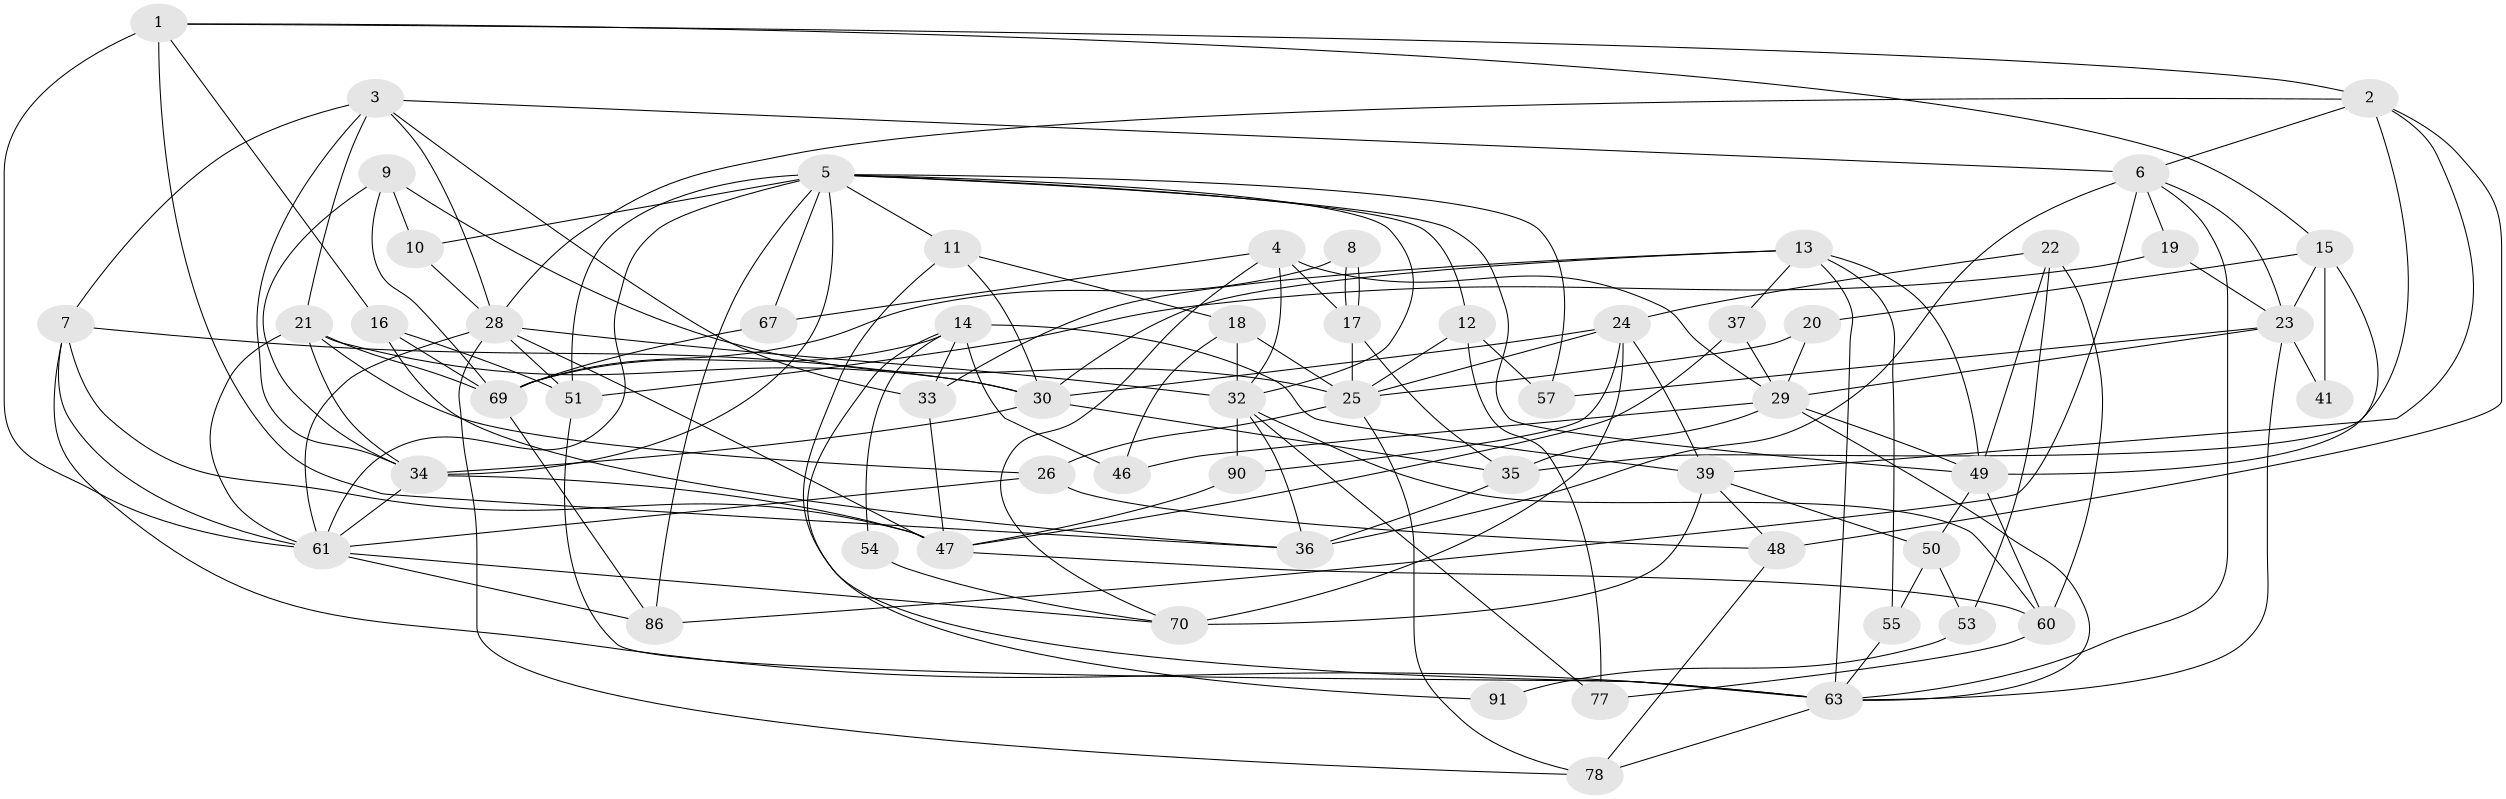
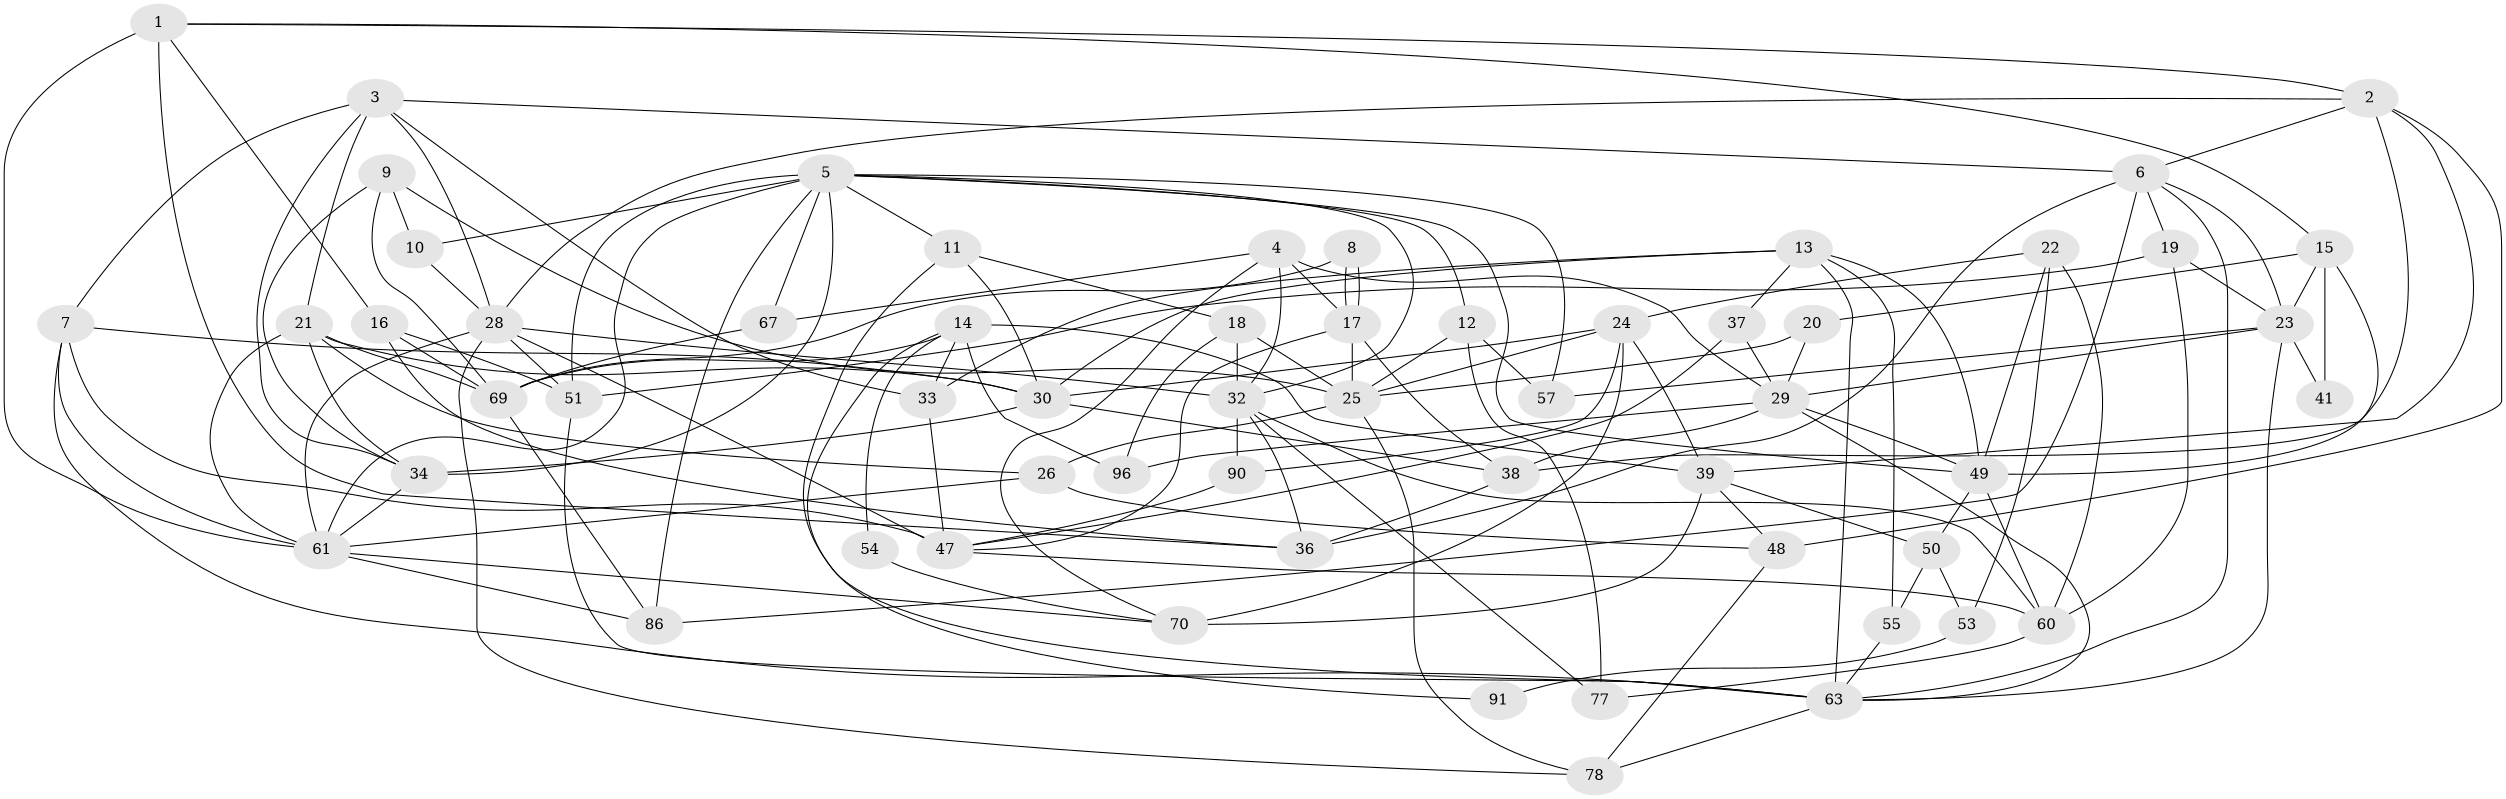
none -> (2188, 457)
(1122, 475) -> (1122, 475)
(1511, 475) -> (1511, 475)
(688, 491) -> (1176, 468)
